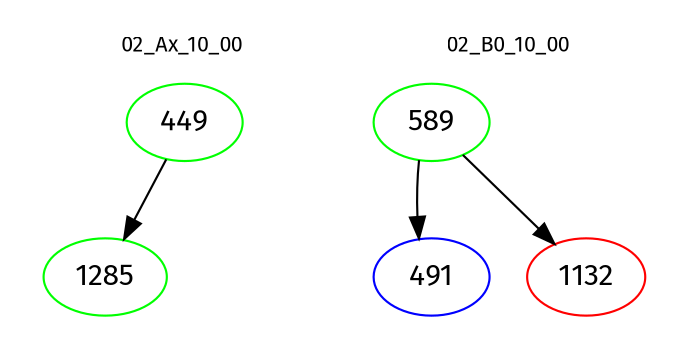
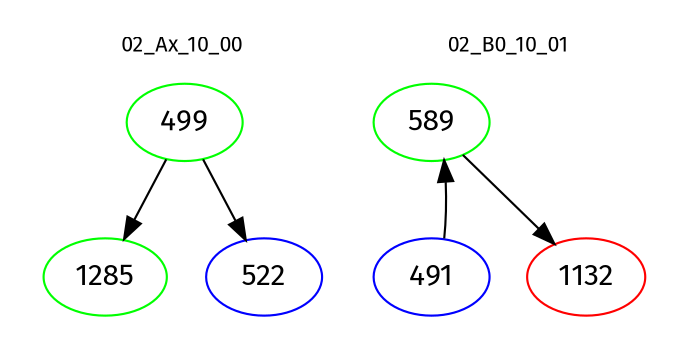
(509, 46) -> (509, 46)
(185, 122) -> (185, 122)
(417, 189) -> (446, 210)
none -> (264, 277)
